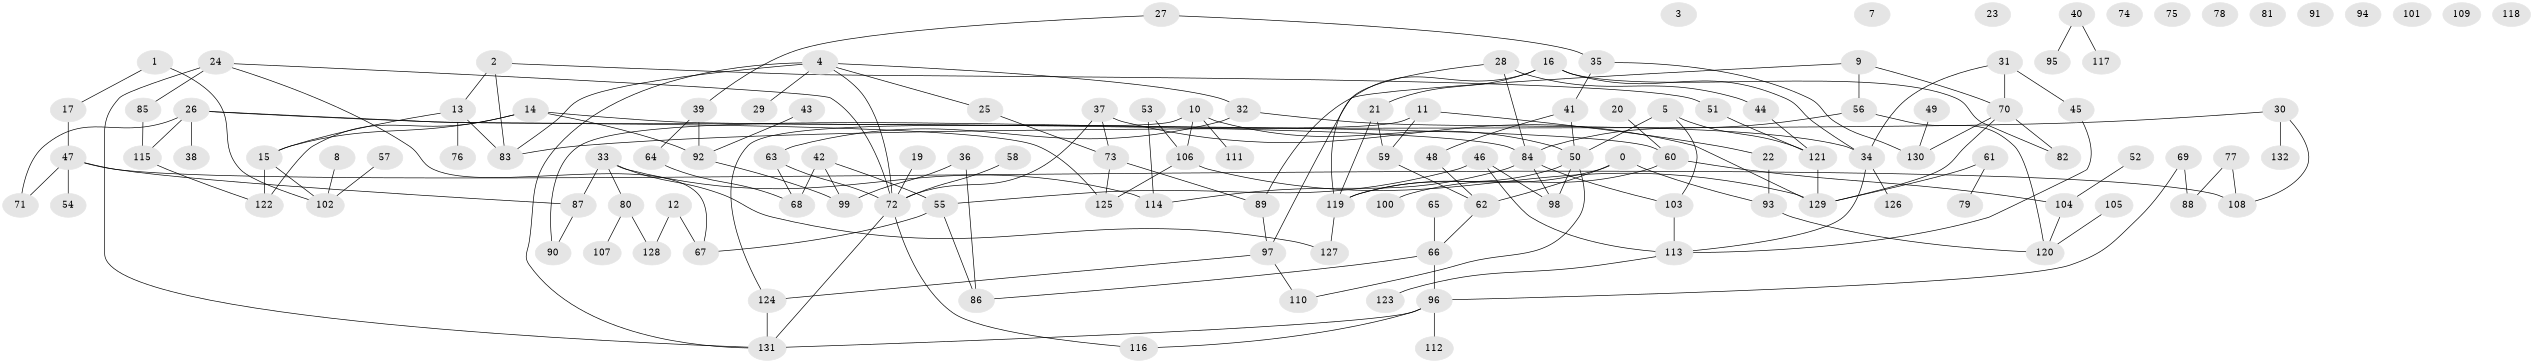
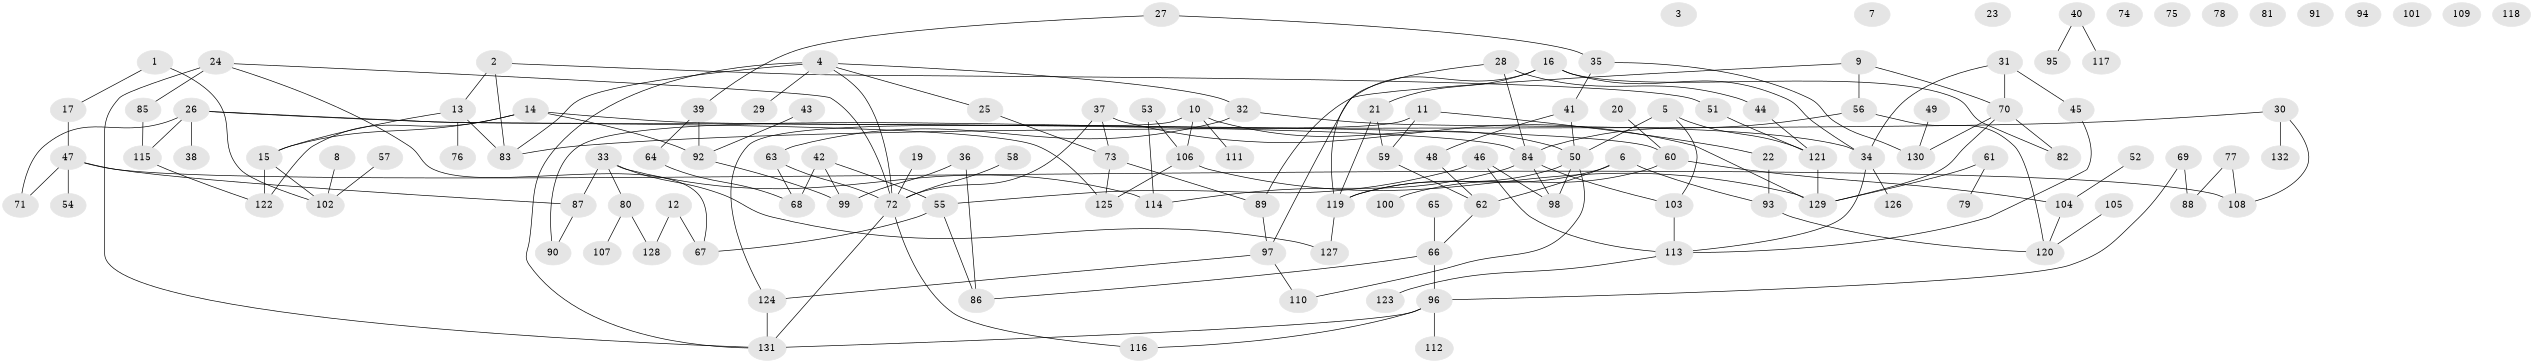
(1623, 158) -> (1623, 158)
